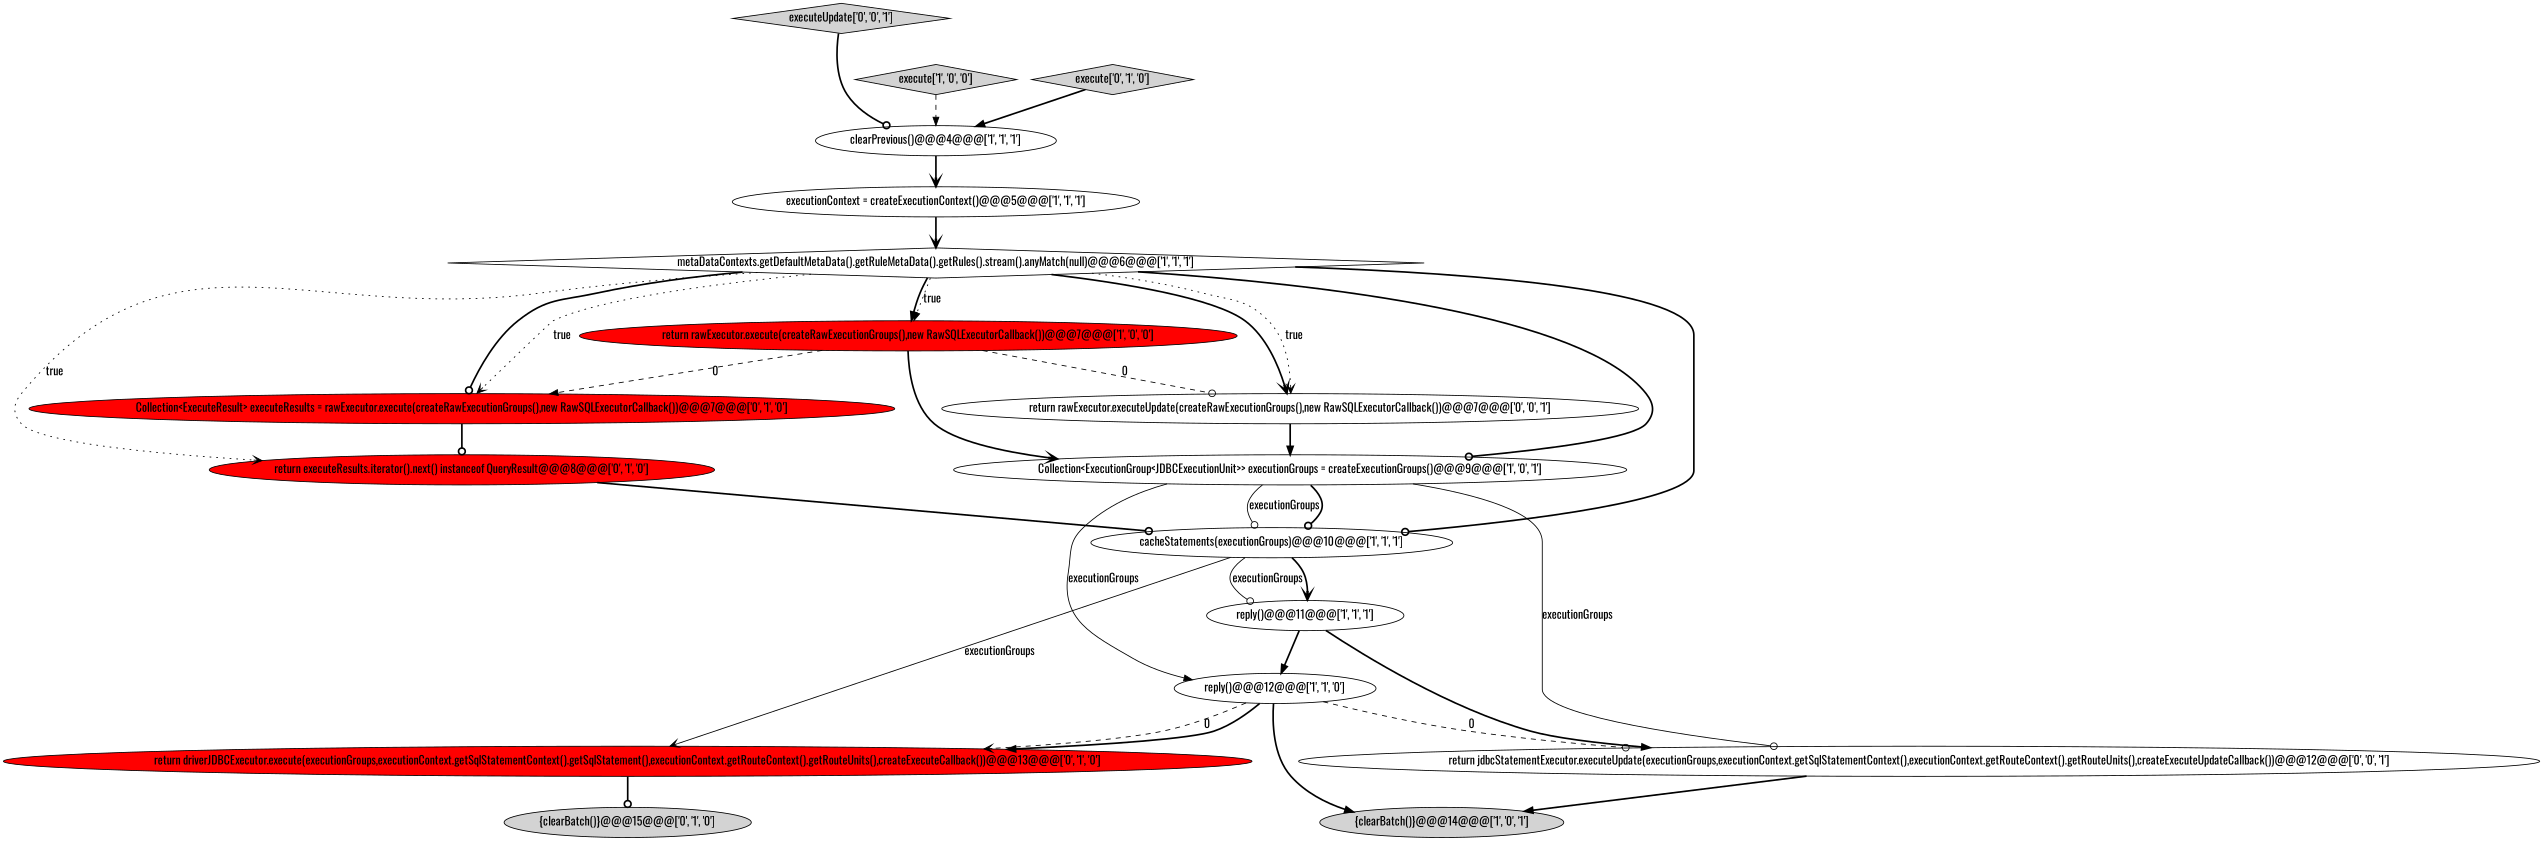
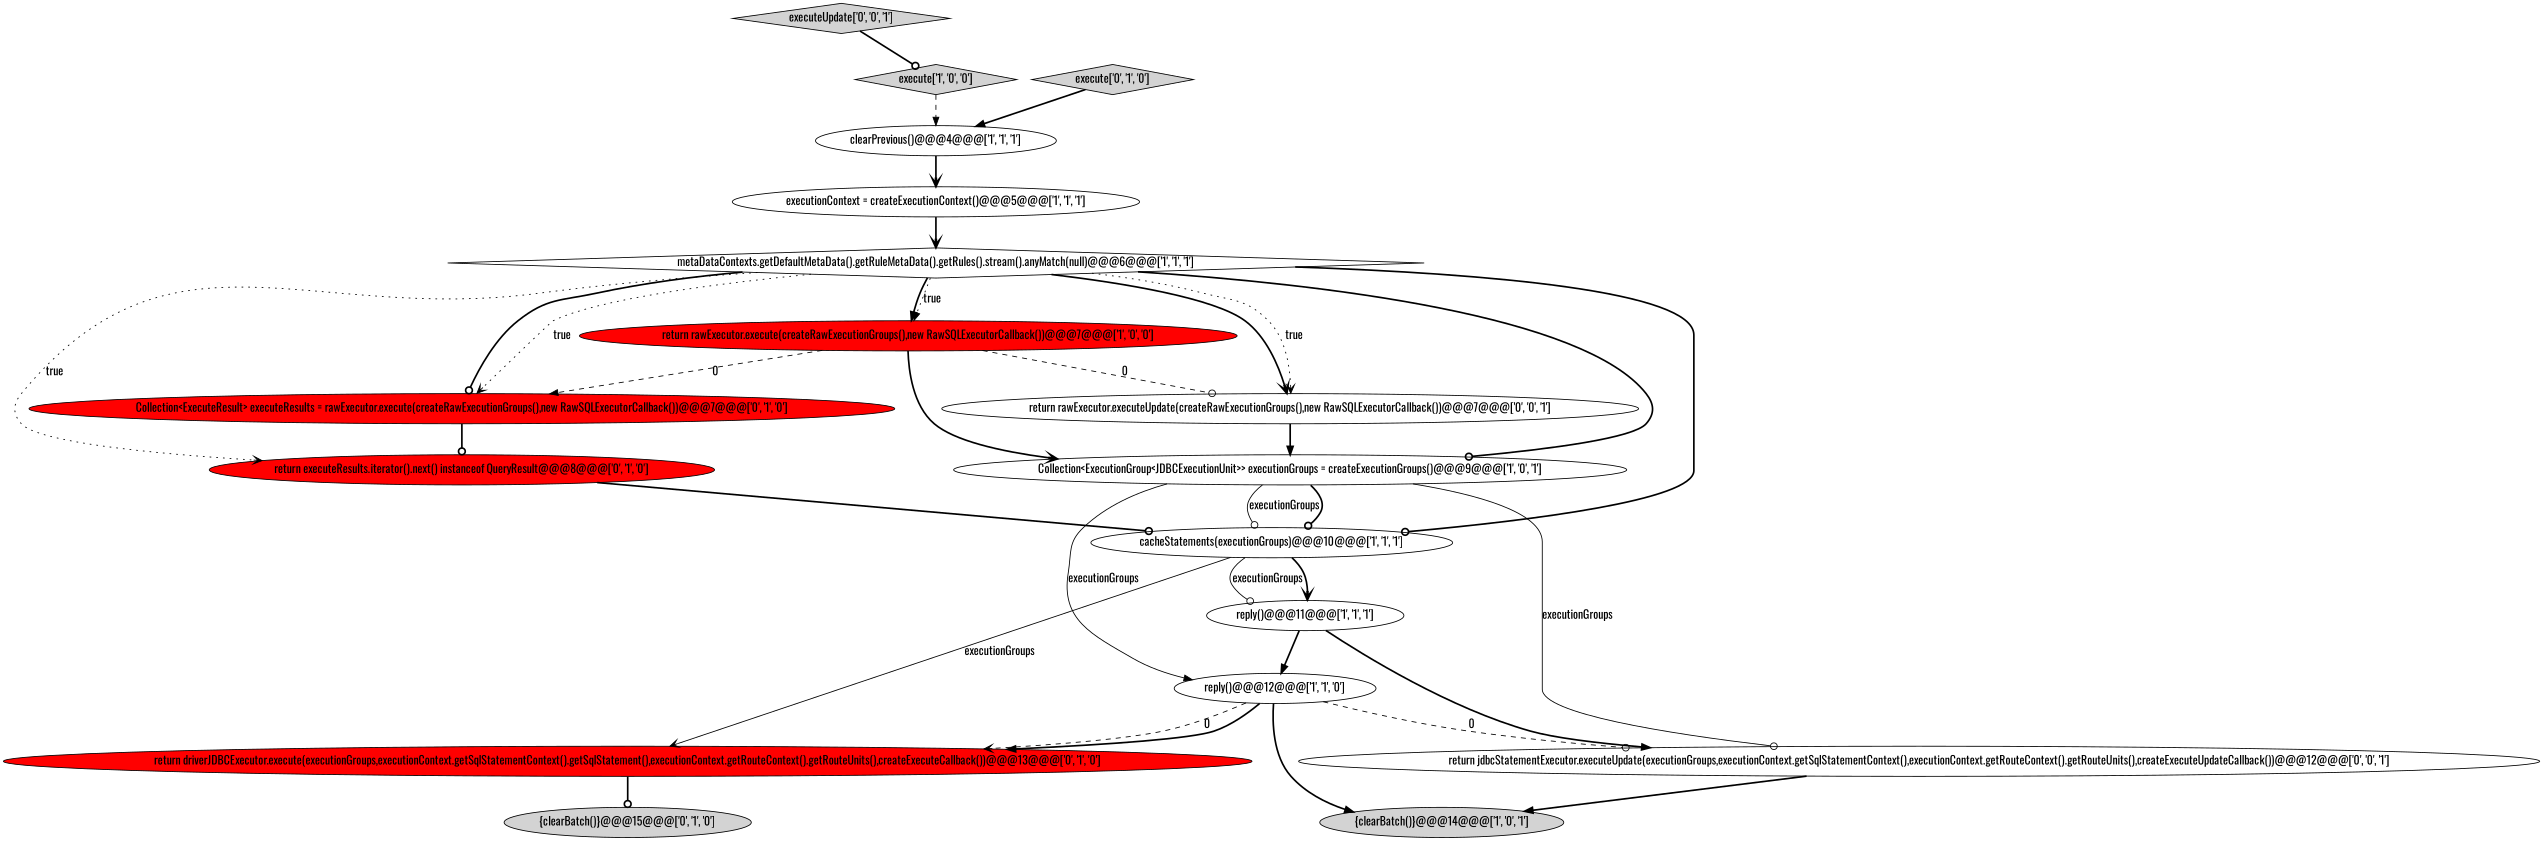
(843, 87) -> (886, 48)
